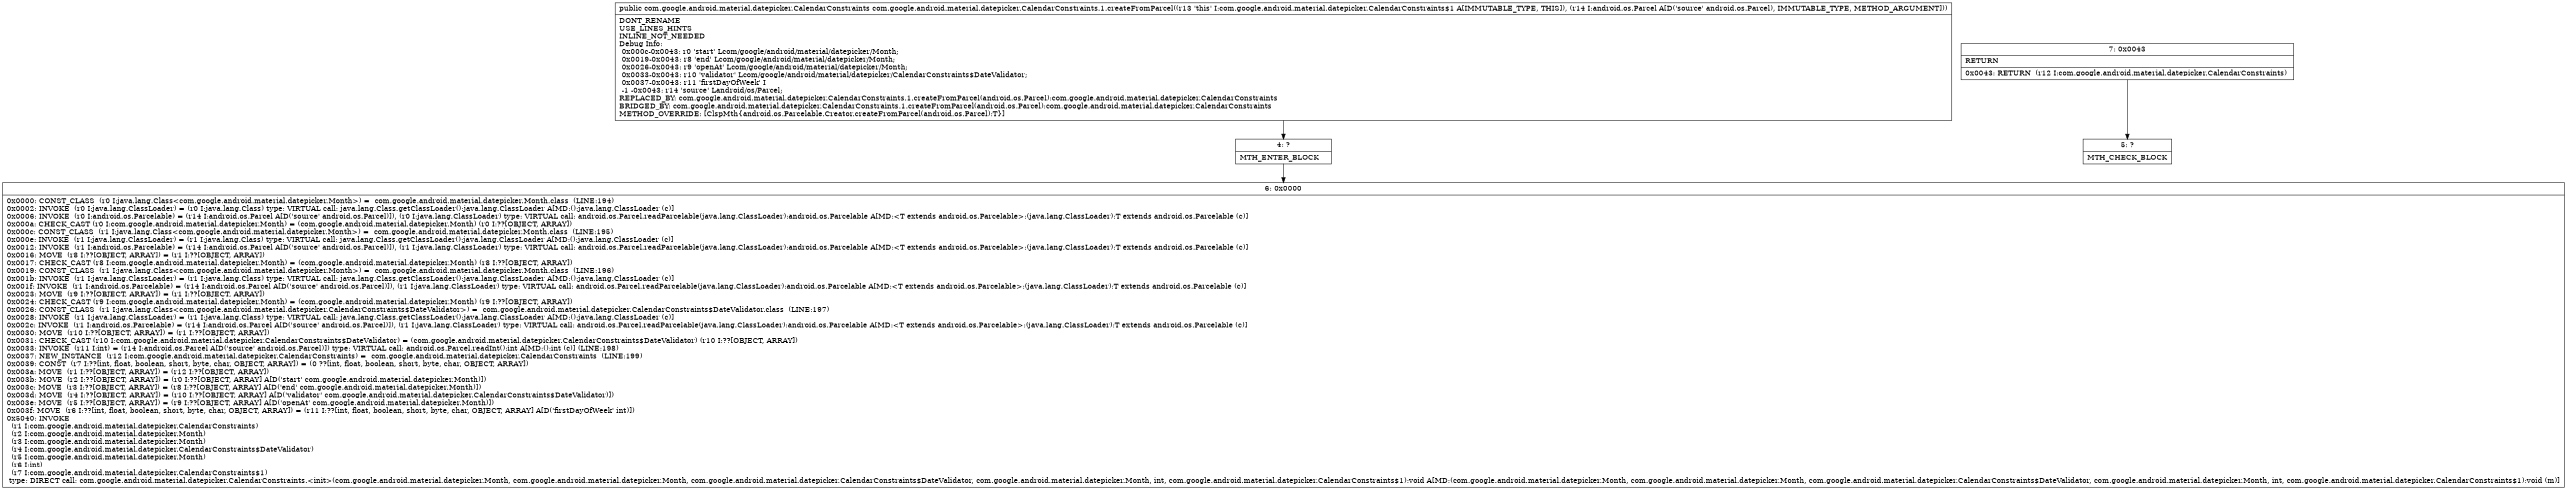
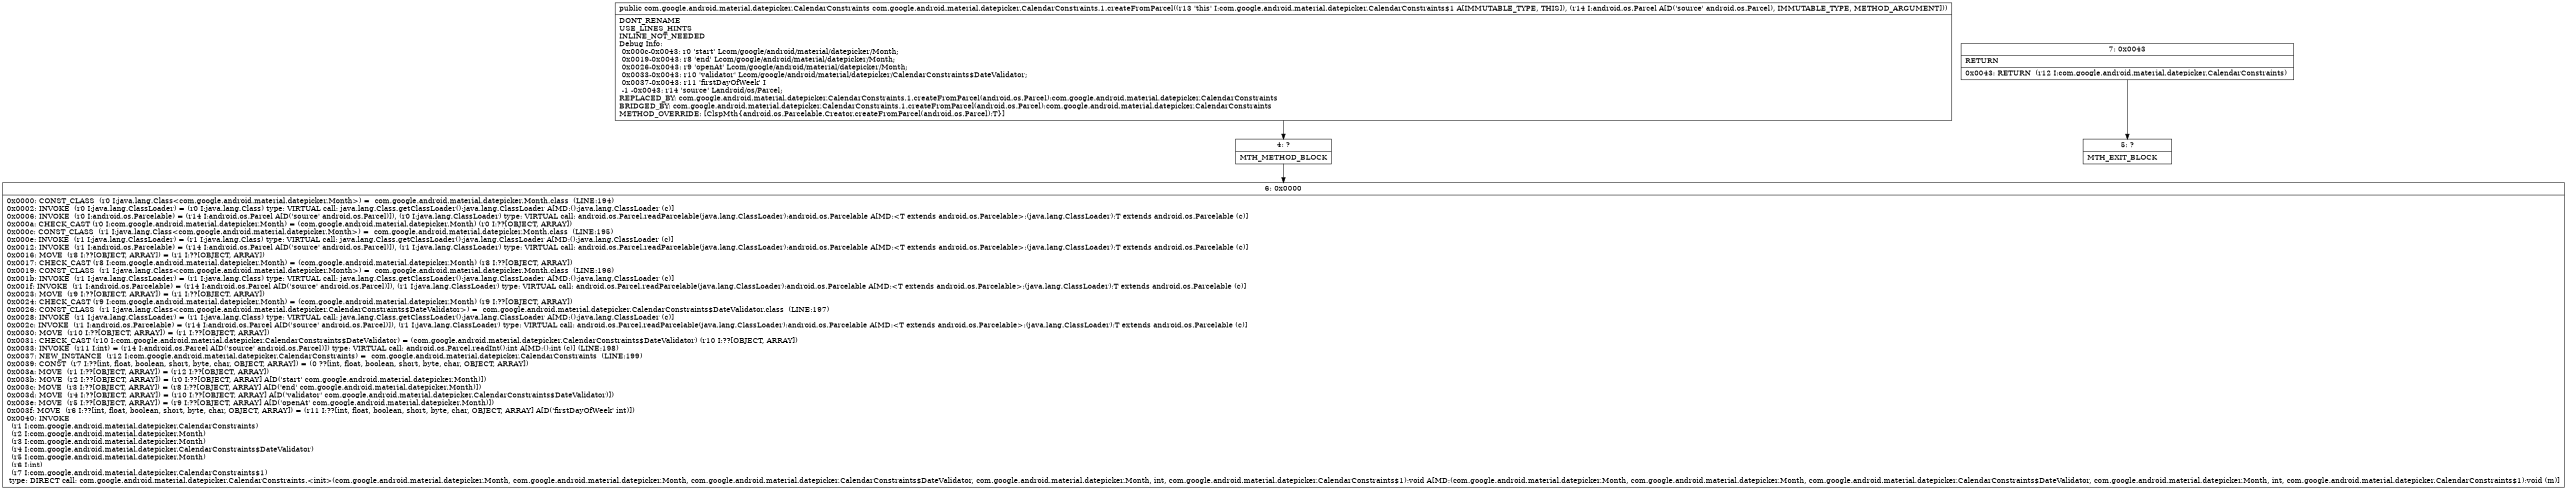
(1280, 157) -> (1283, 157)
(2127, 157) -> (2122, 157)
(41, 419) -> (41, 419)
